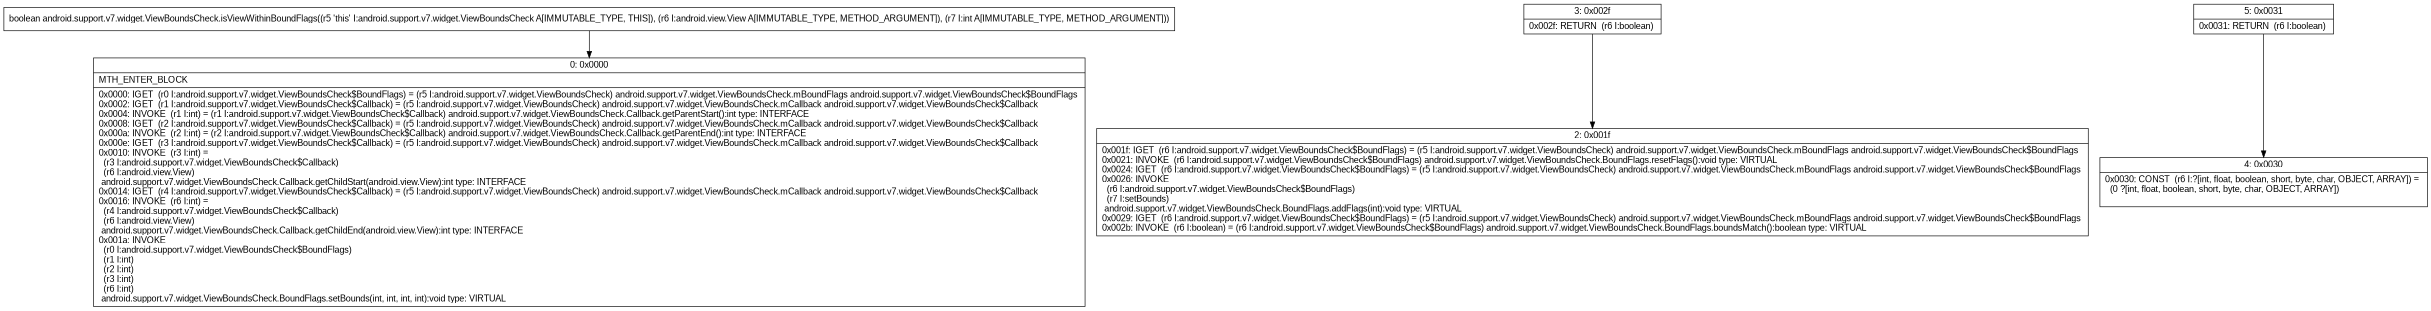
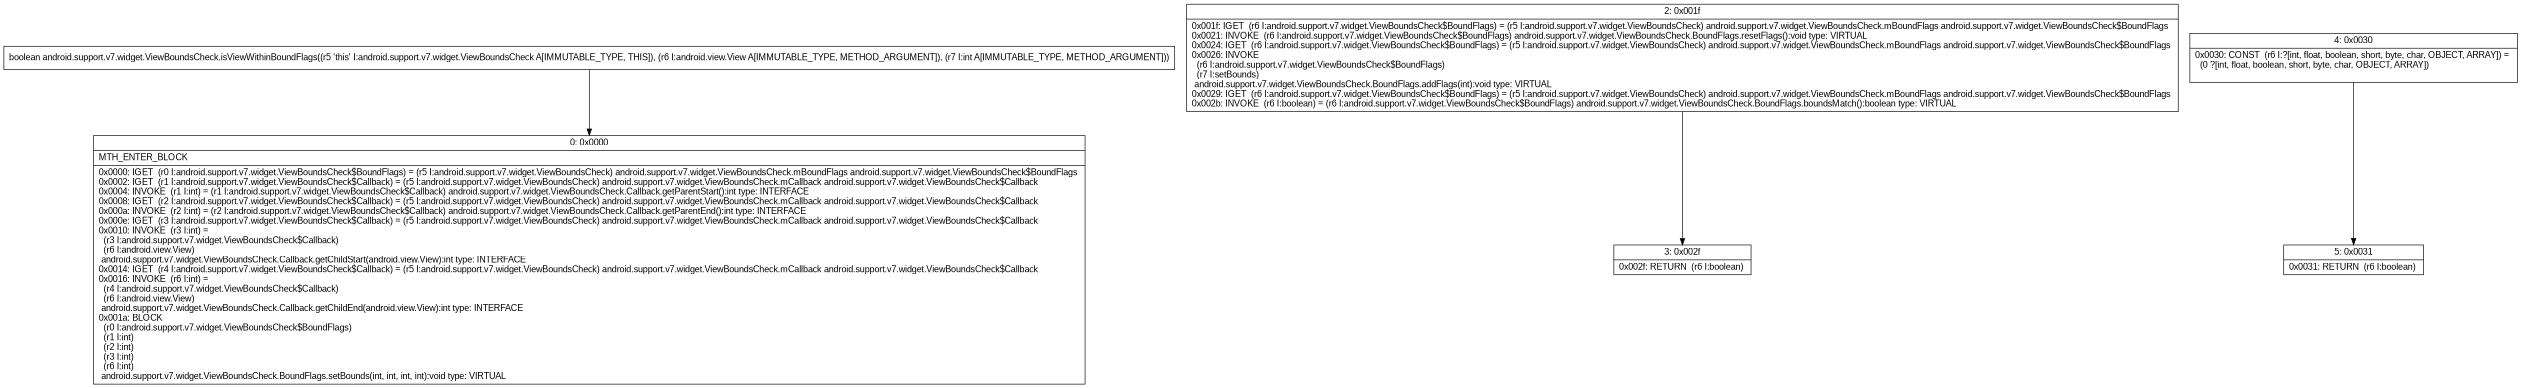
(1592, 78) -> (1682, 175)
(2264, 92) -> (2354, 160)
(135, 240) -> (133, 318)
